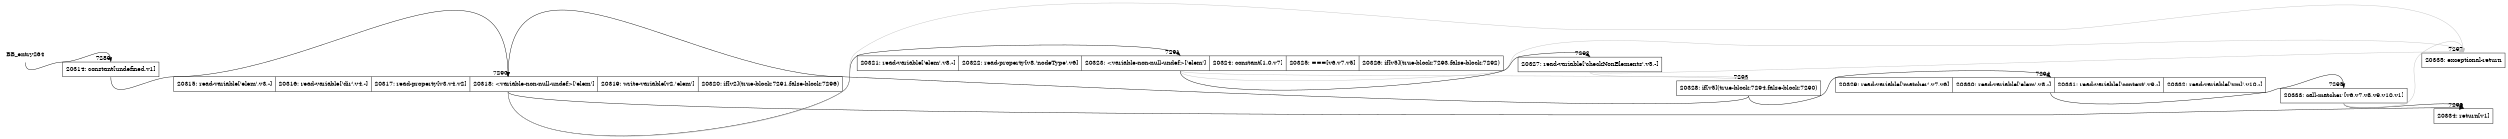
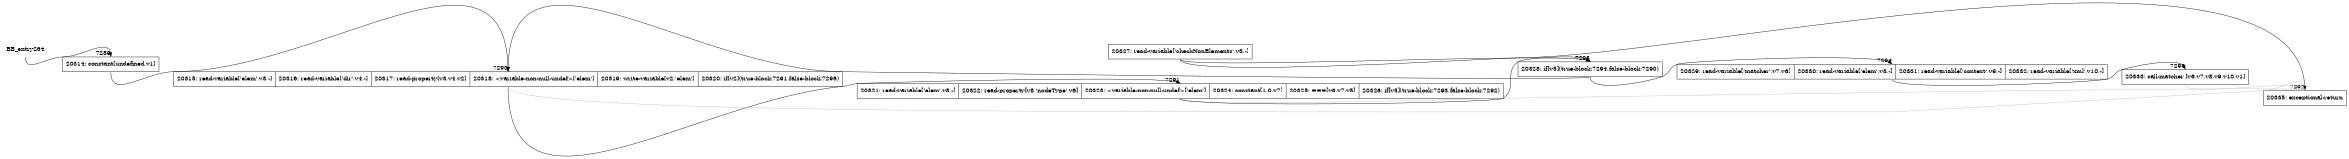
(2025, 63) -> (1758, 33)
(1505, 76) -> (1397, 103)
(1667, 76) -> (1383, 61)
(1385, 86) -> none
(2463, 116) -> none
